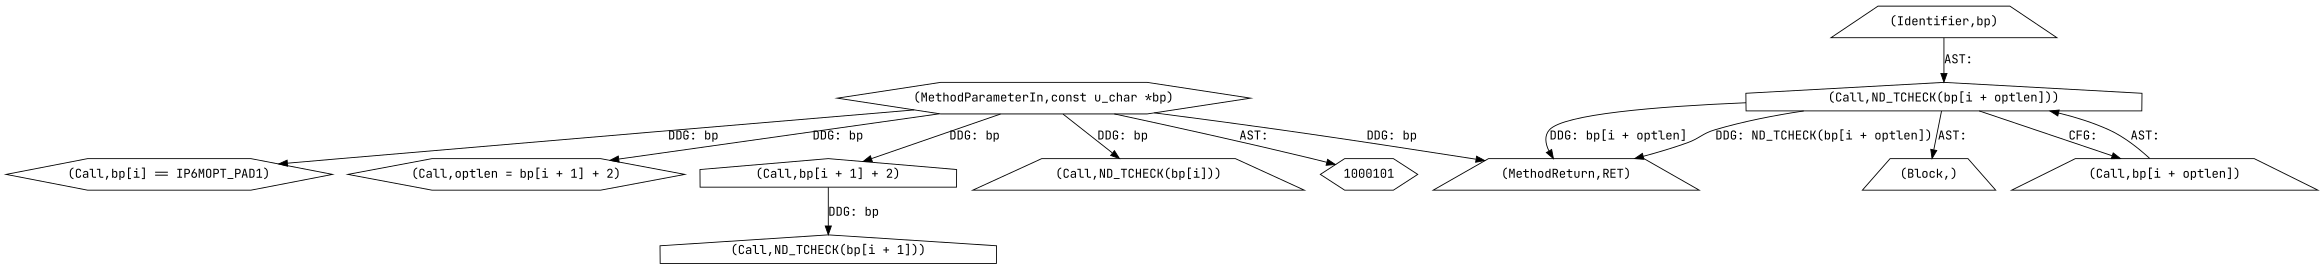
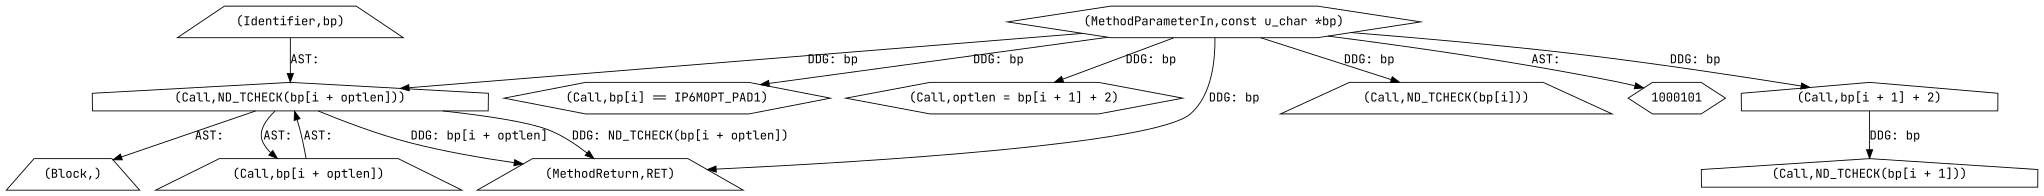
none -> (746, 61)
(2087, 136) -> (282, 136)
